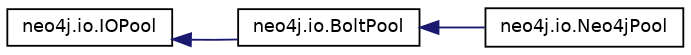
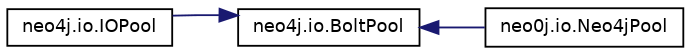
(584, 27) -> (584, 27)
(214, 40) -> (196, 15)
